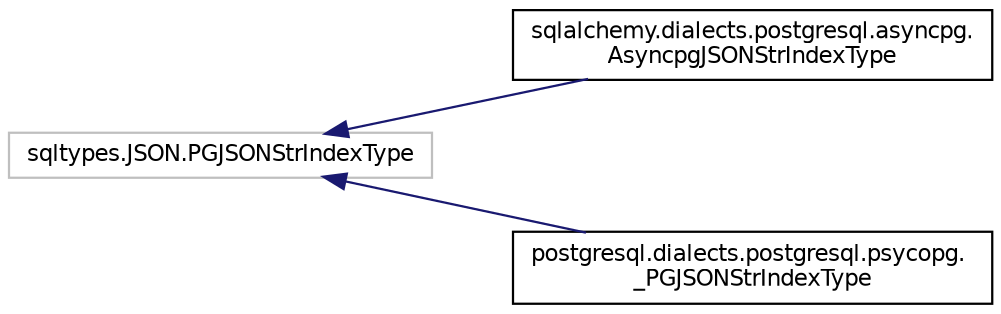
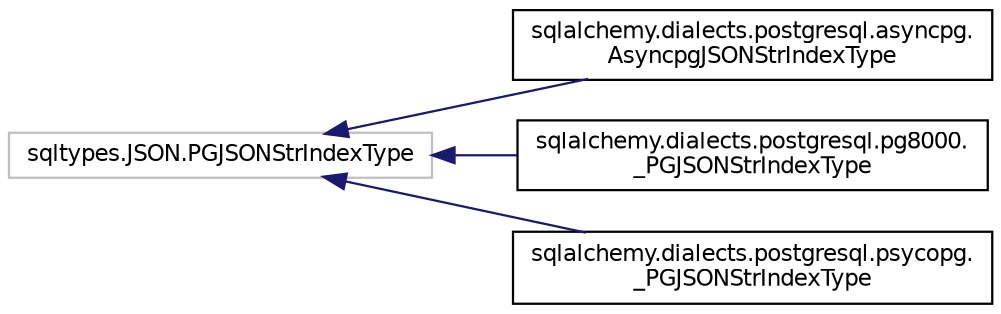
none -> (753, 155)
(753, 268) -> (753, 268)
